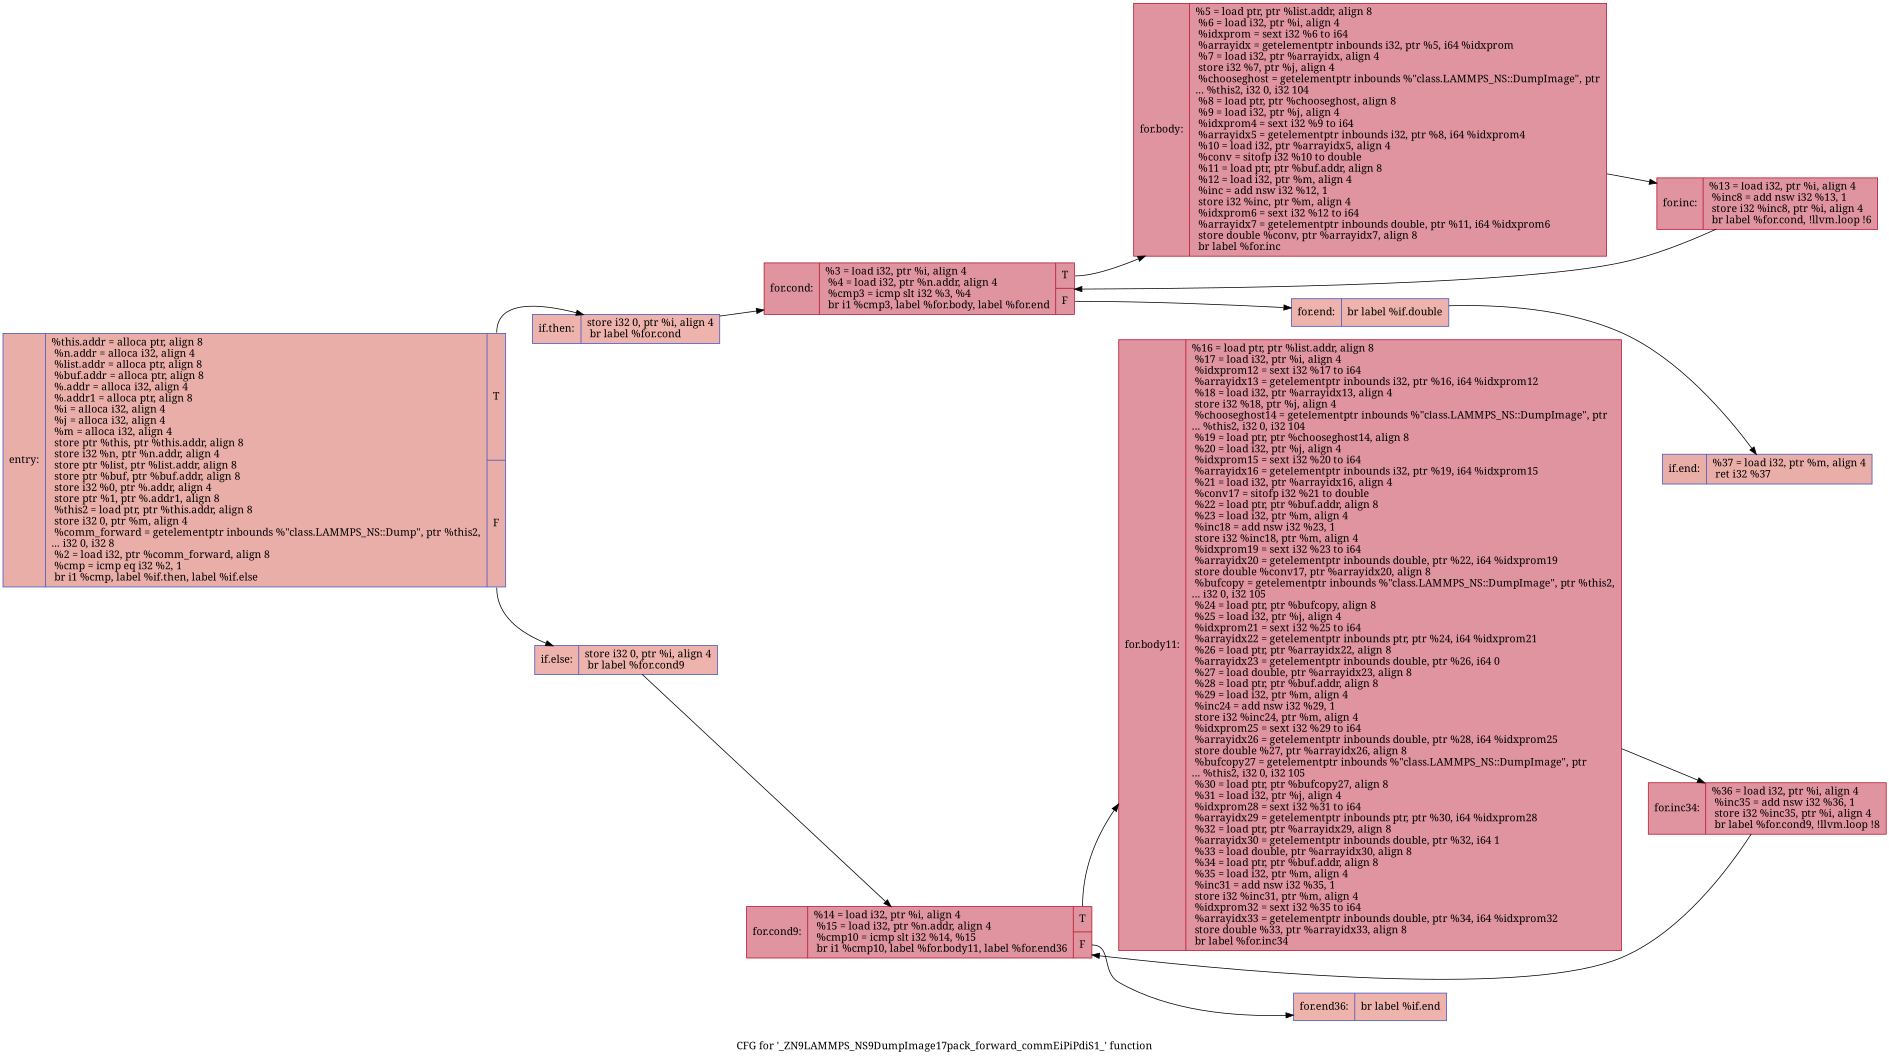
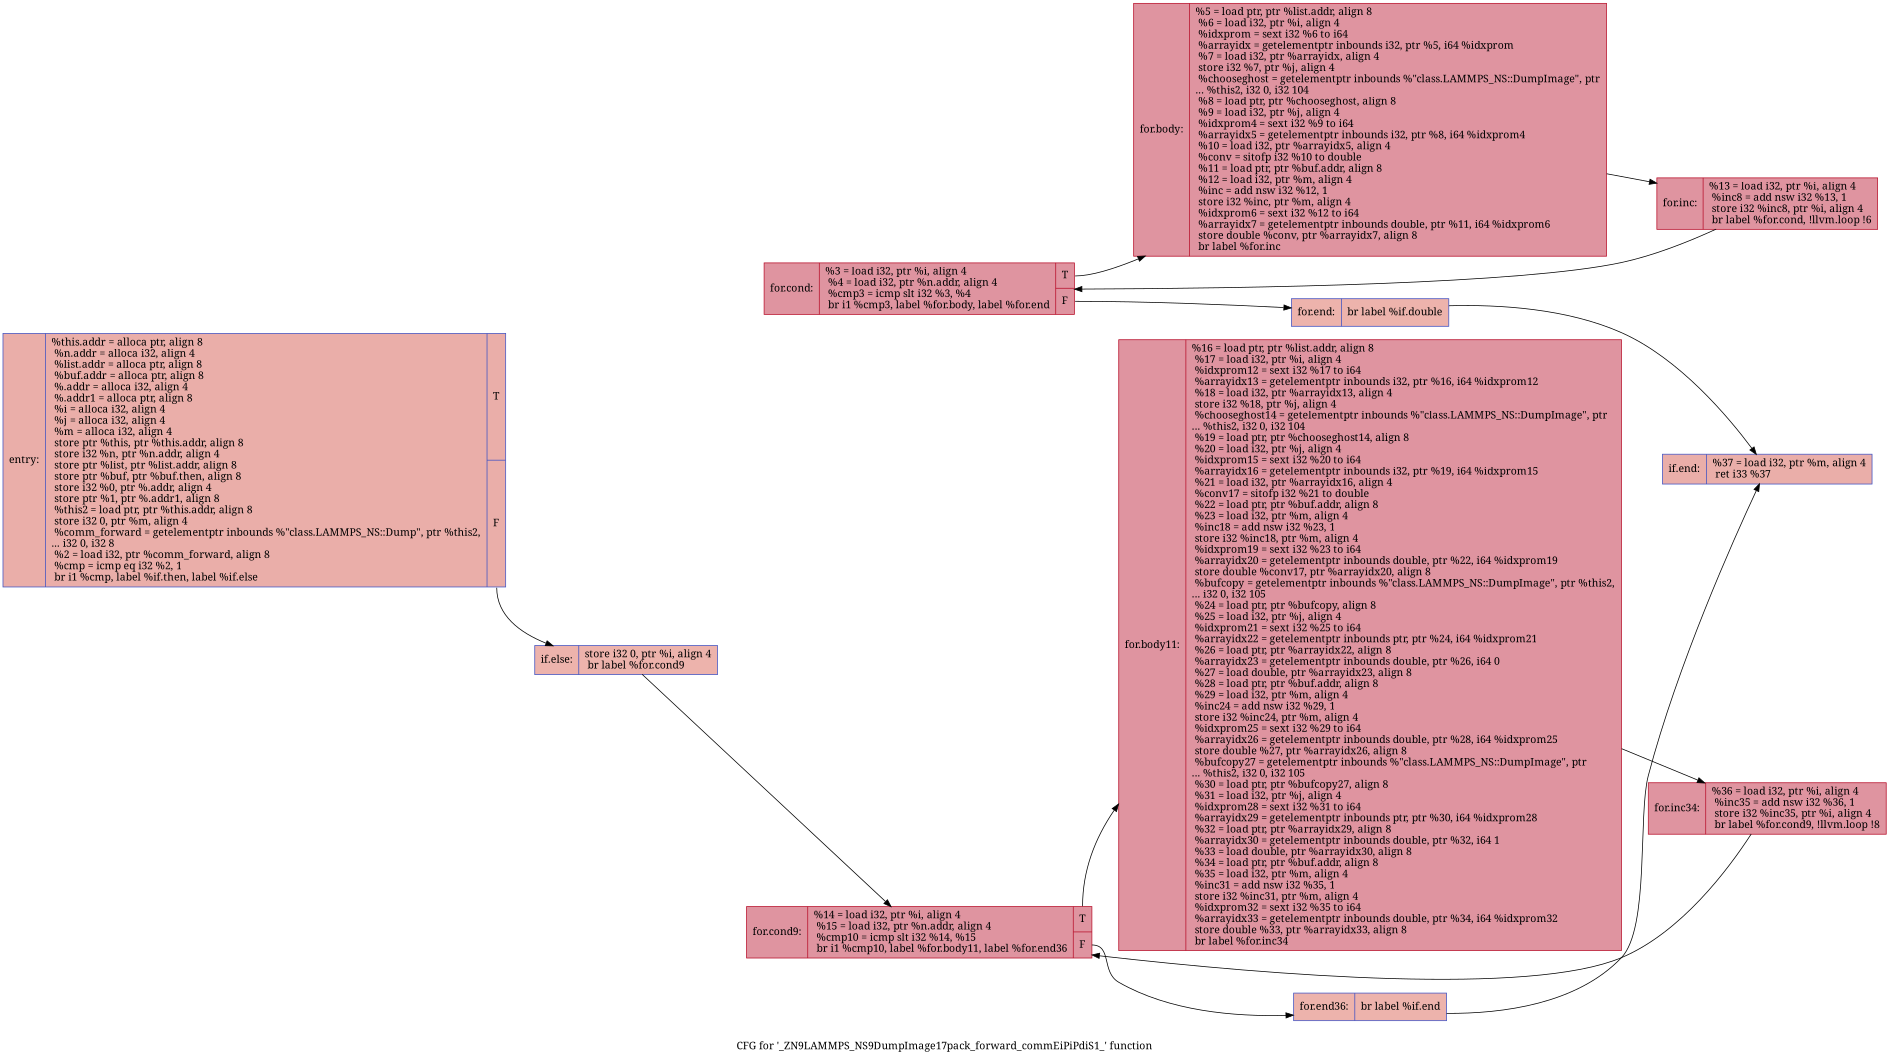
(626, 329) -> none
(1742, 474) -> (1742, 474)
(146, 477) -> (147, 477)
none -> (1644, 810)
